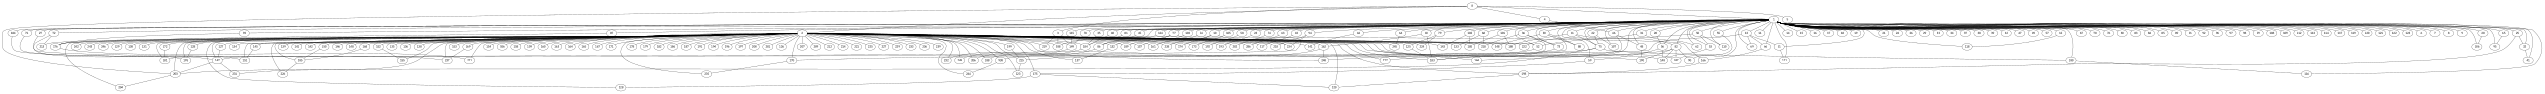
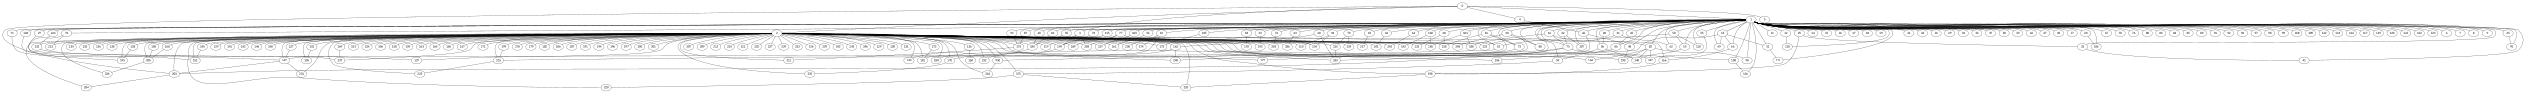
(672, 36) -> (970, 52)
